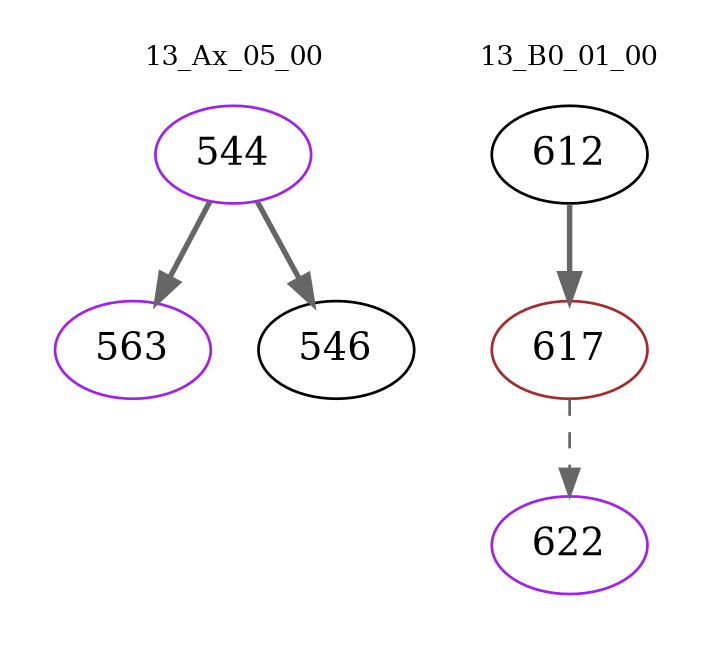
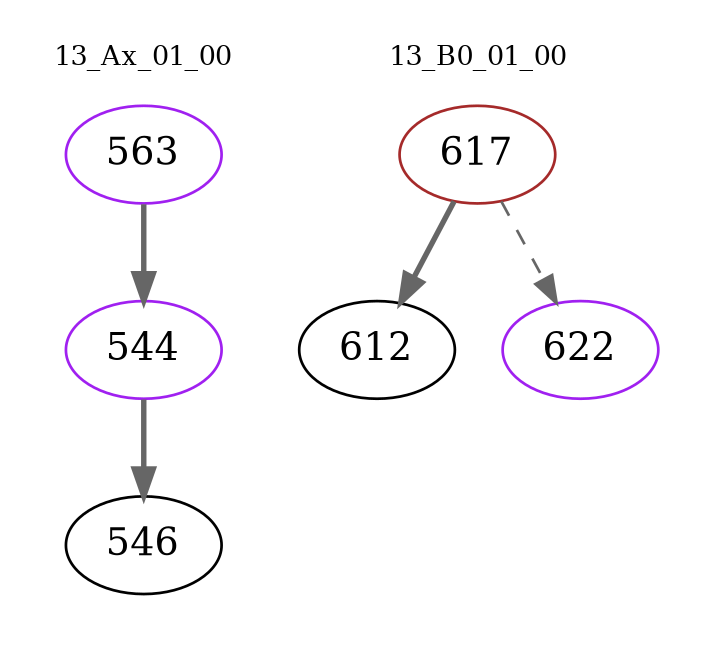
(235, 58) -> (144, 58)
(570, 239) -> (434, 240)
(190, 240) -> (144, 239)
